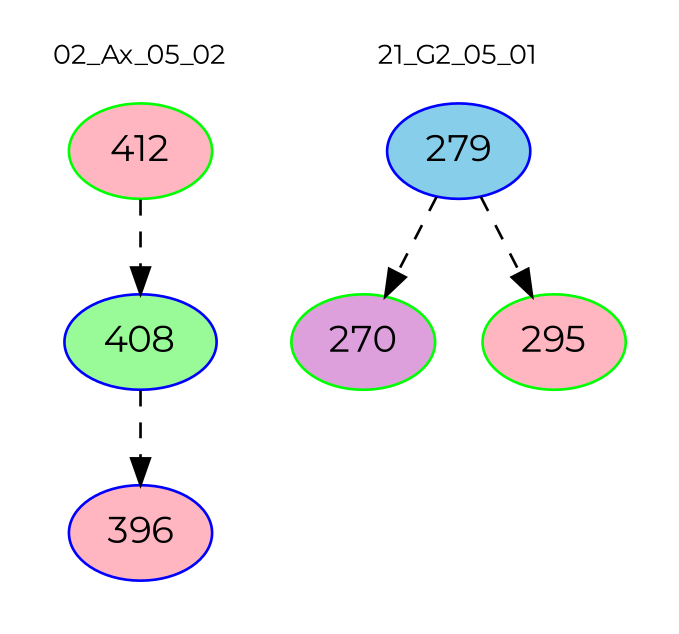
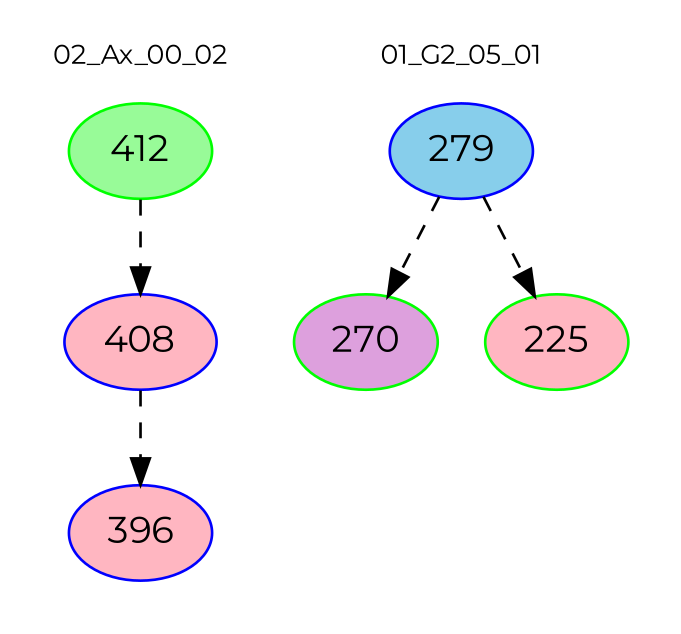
(141, 57) -> (142, 57)
(459, 57) -> (461, 57)
(141, 151) -> (141, 151)
(141, 342) -> (141, 342)
(554, 342) -> (557, 342)
